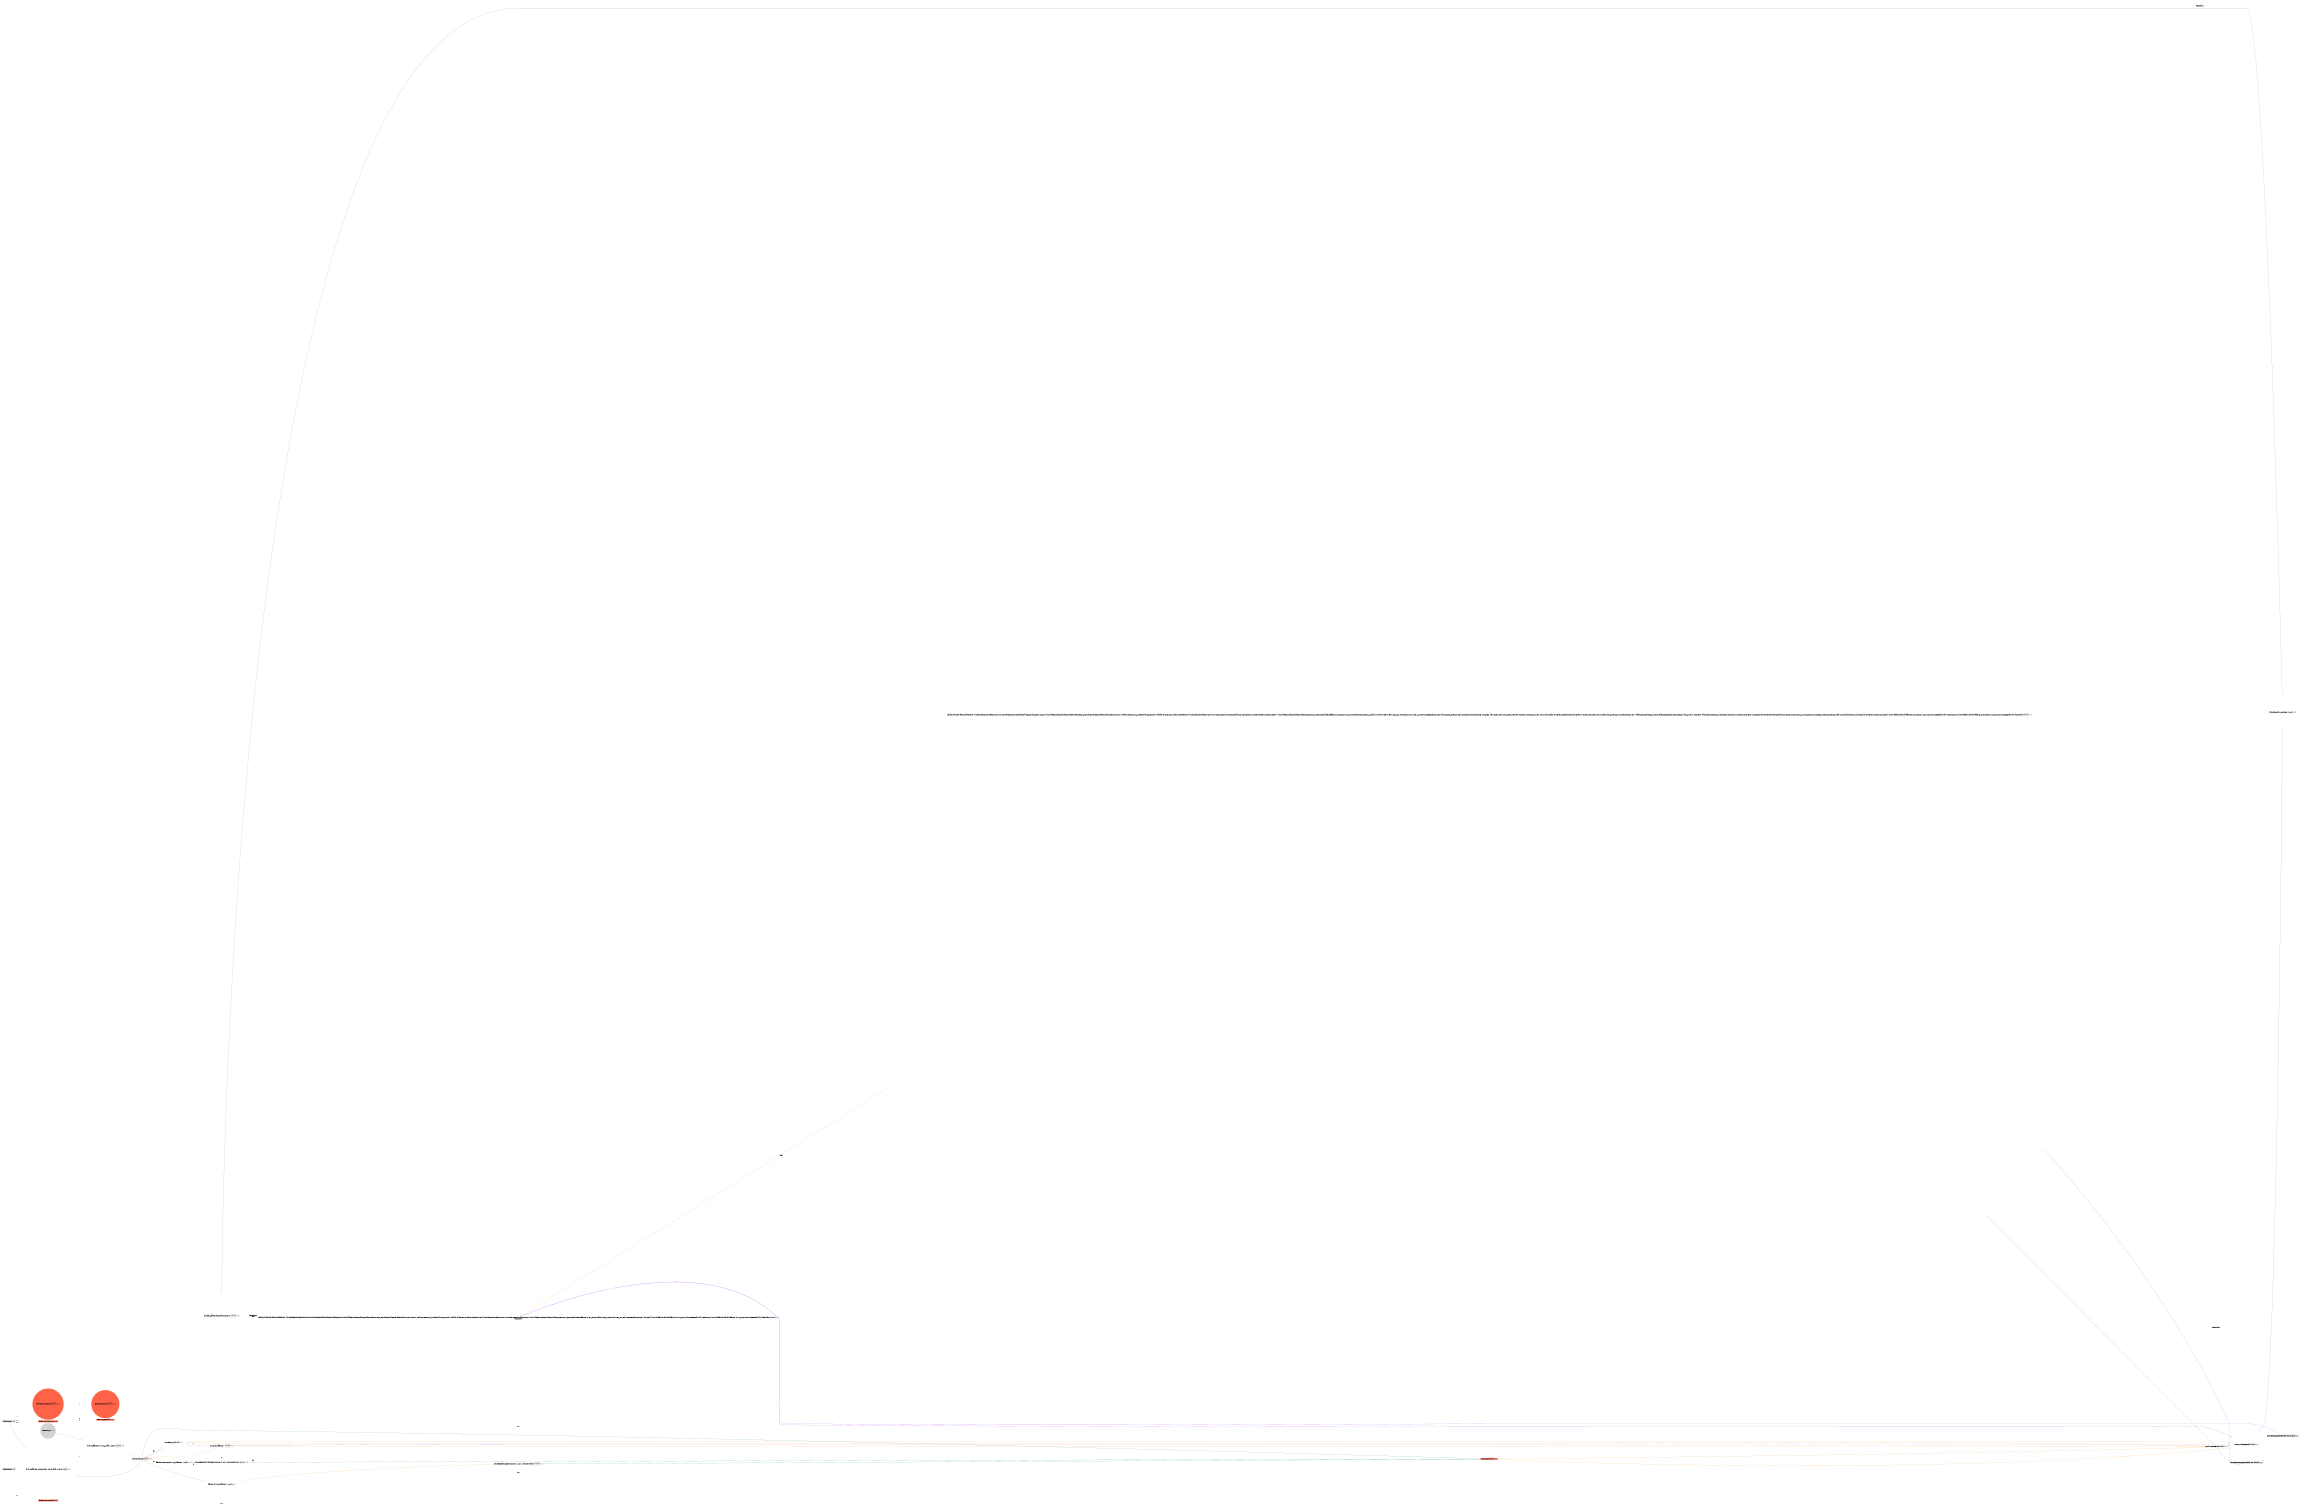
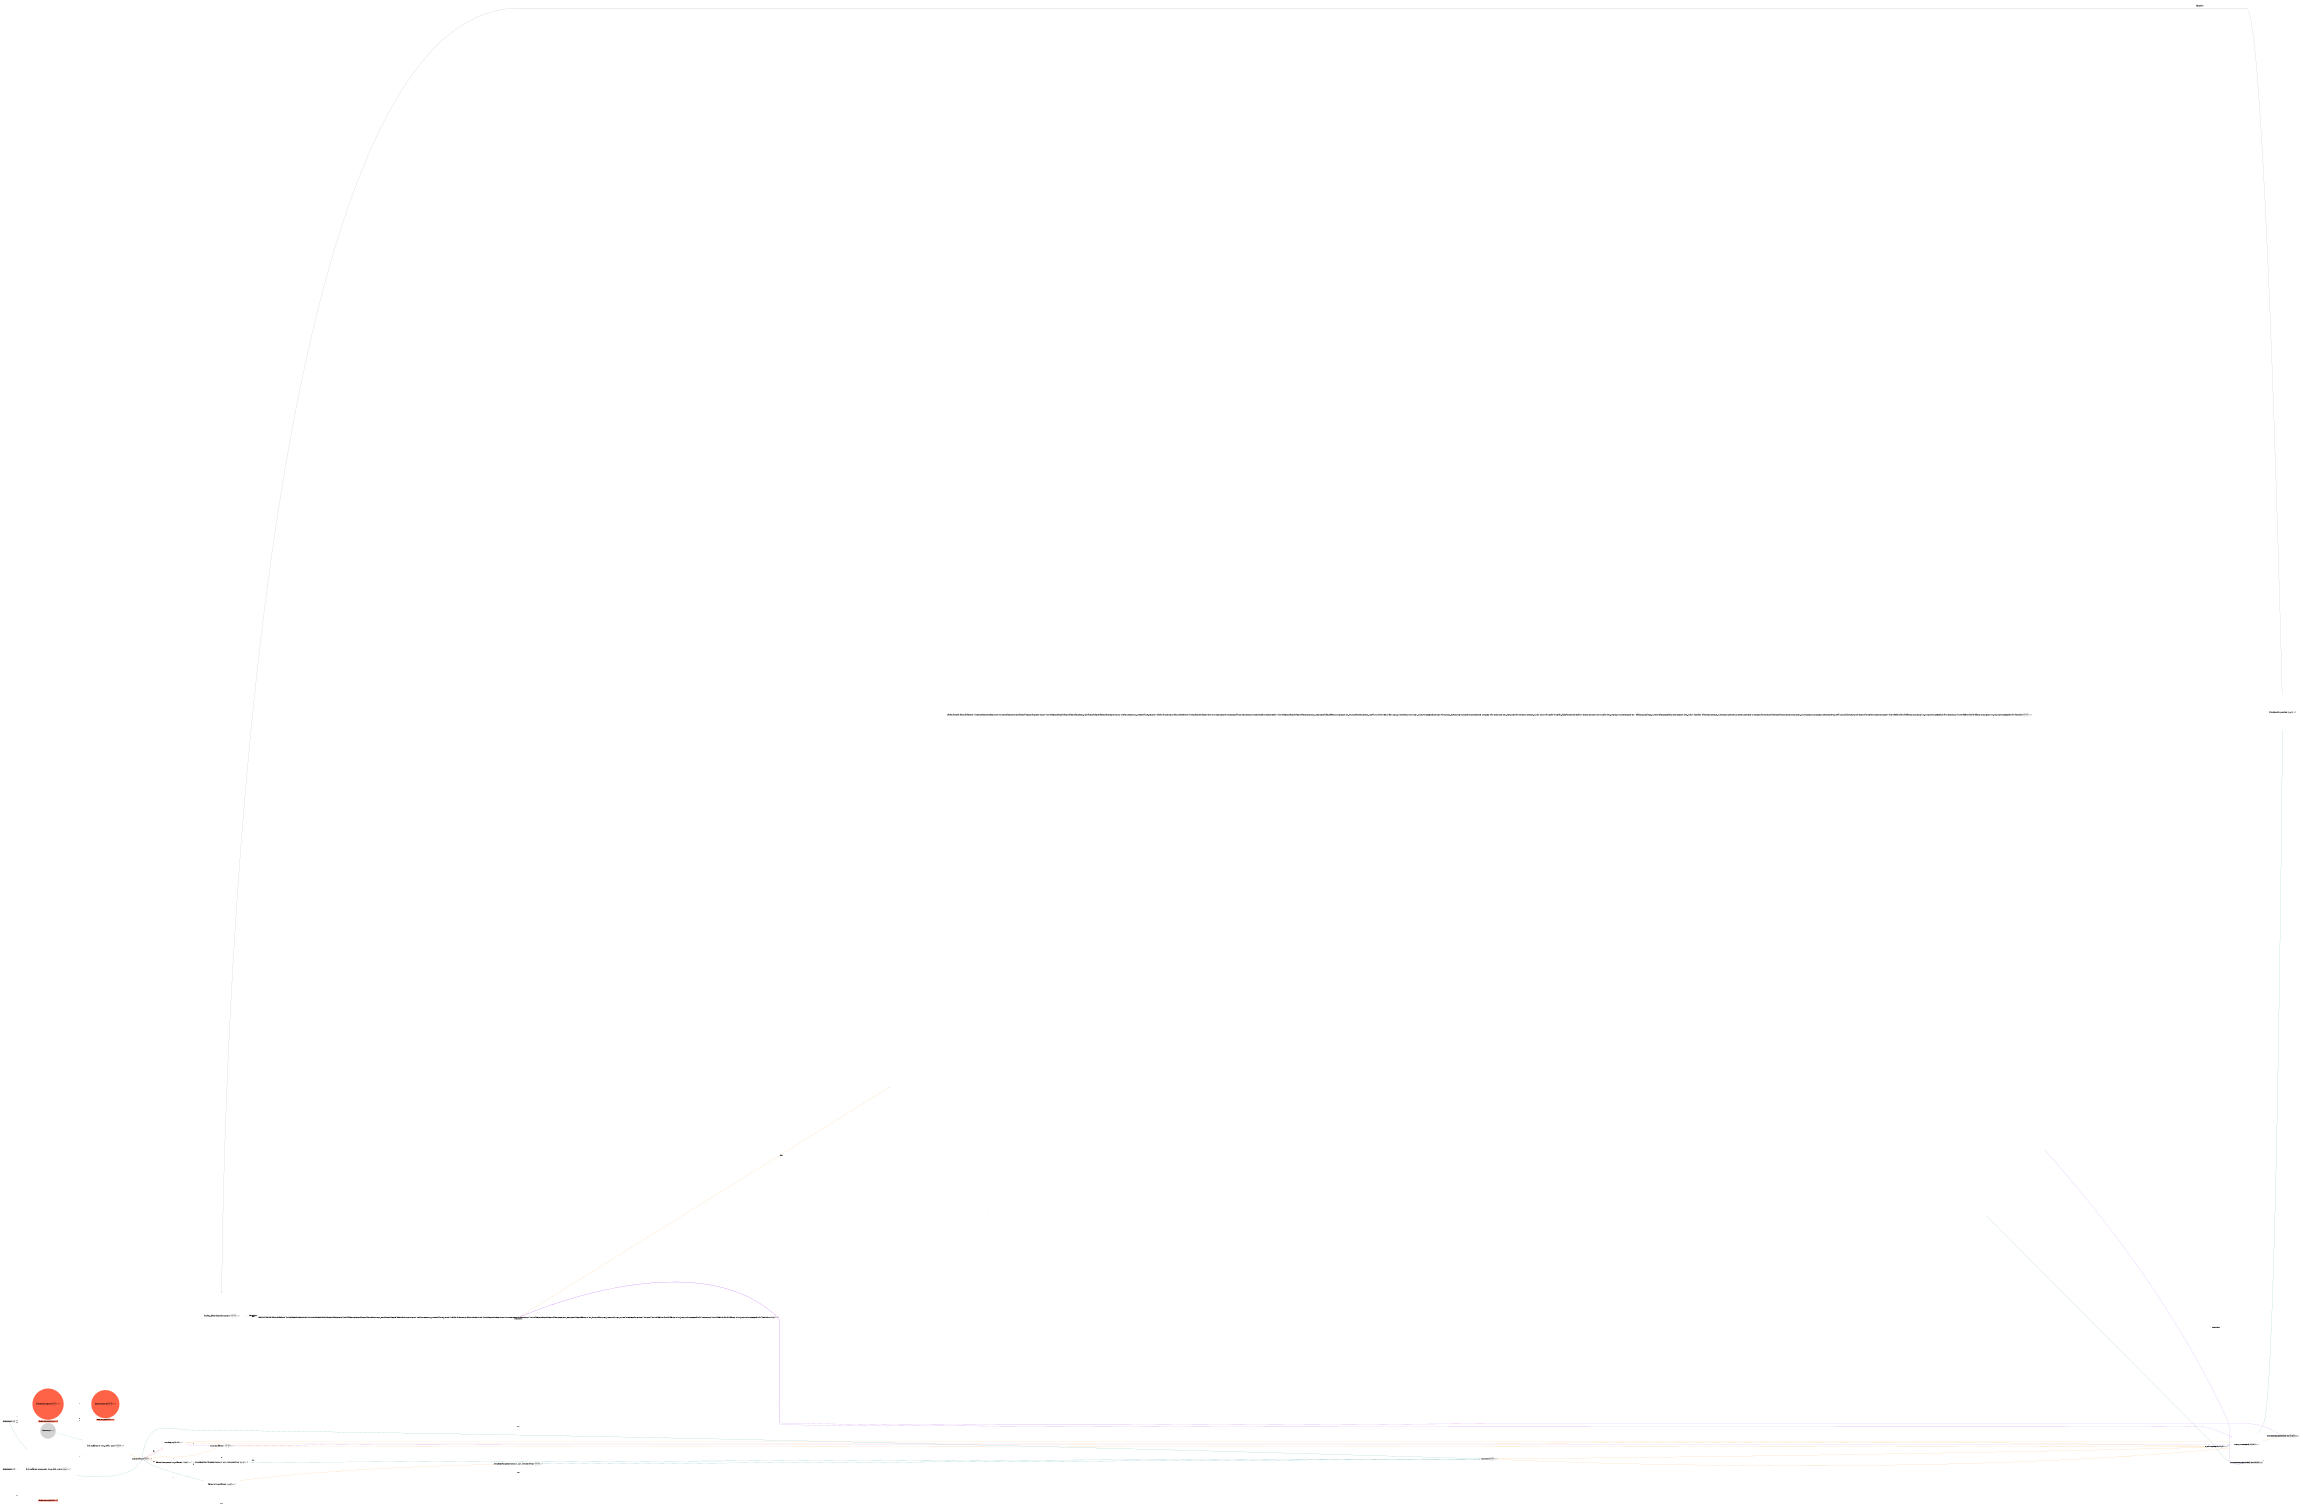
(1489, 1459) -> (1489, 1459)
